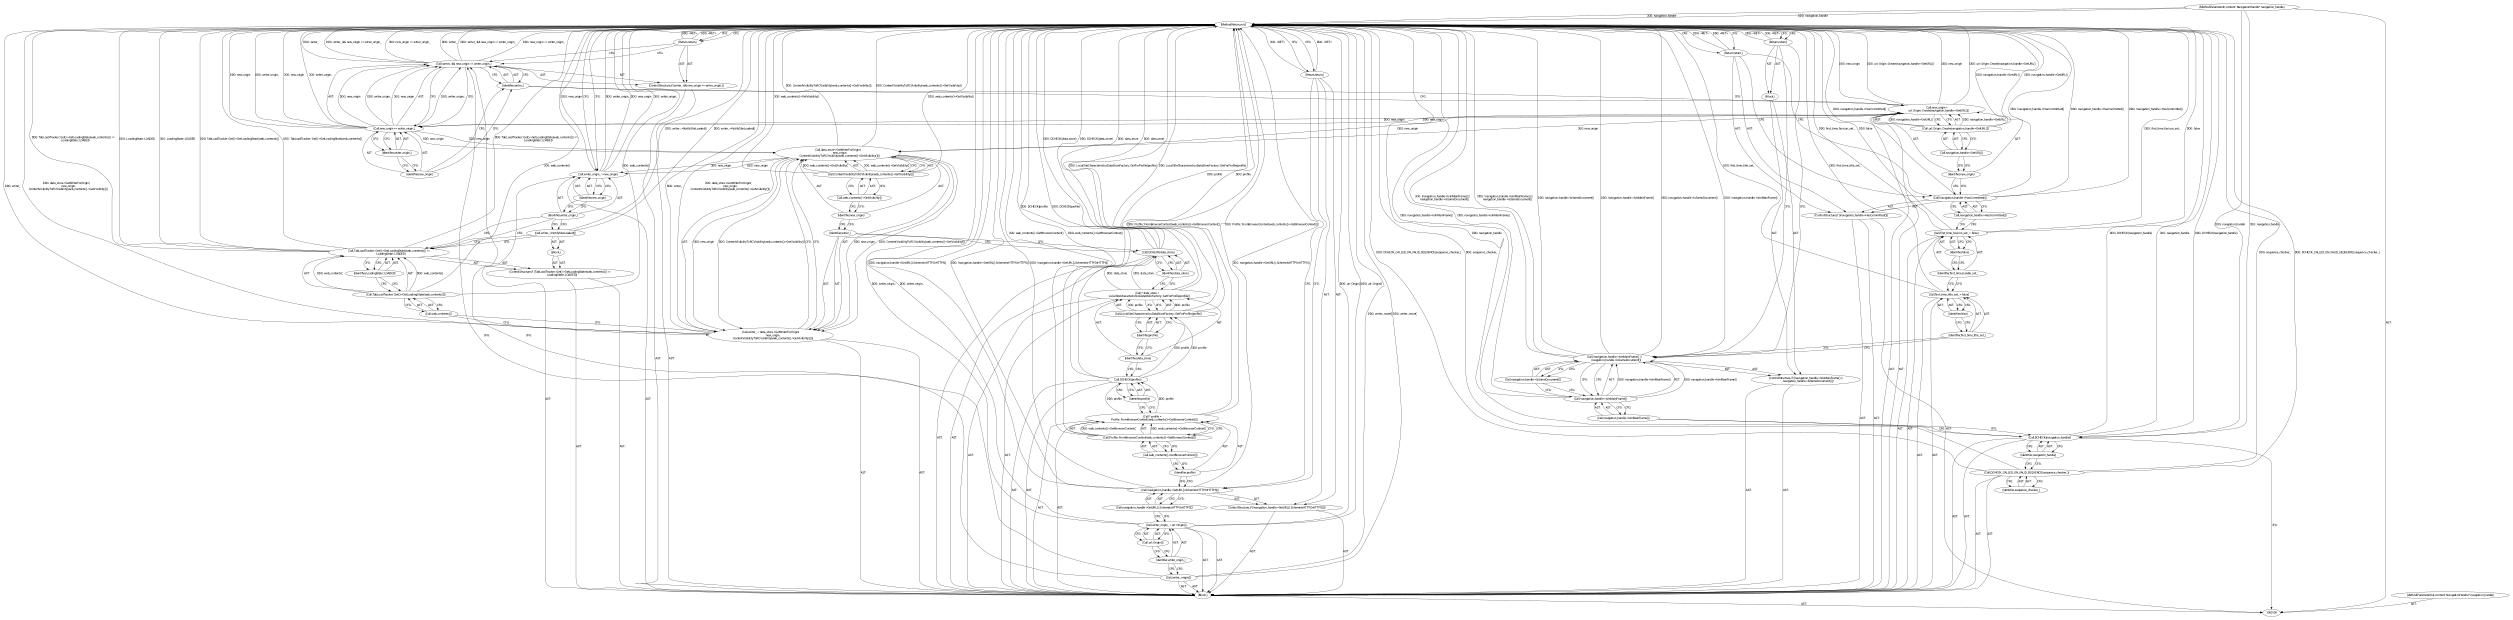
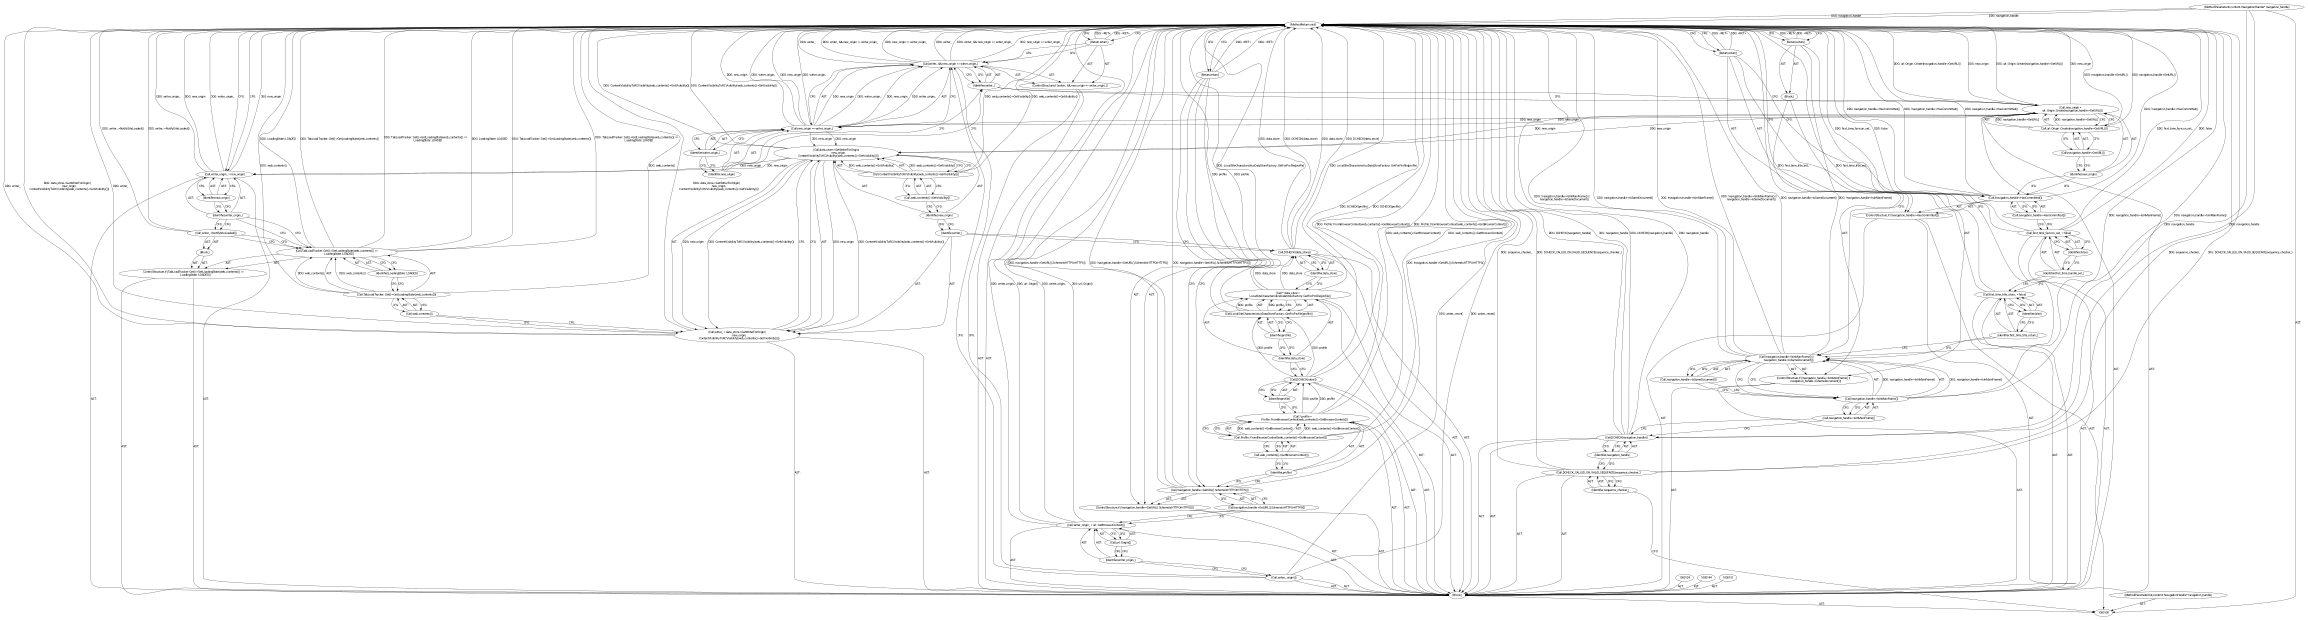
(1949, 295) -> (2005, 295)
(1967, 335) -> (2018, 335)
(1128, 380) -> (1303, 380)
(2249, 452) -> (1836, 584)
(1166, 525) -> (1096, 525)
none -> (1685, 578)
none -> (1706, 578)
none -> (1728, 578)
